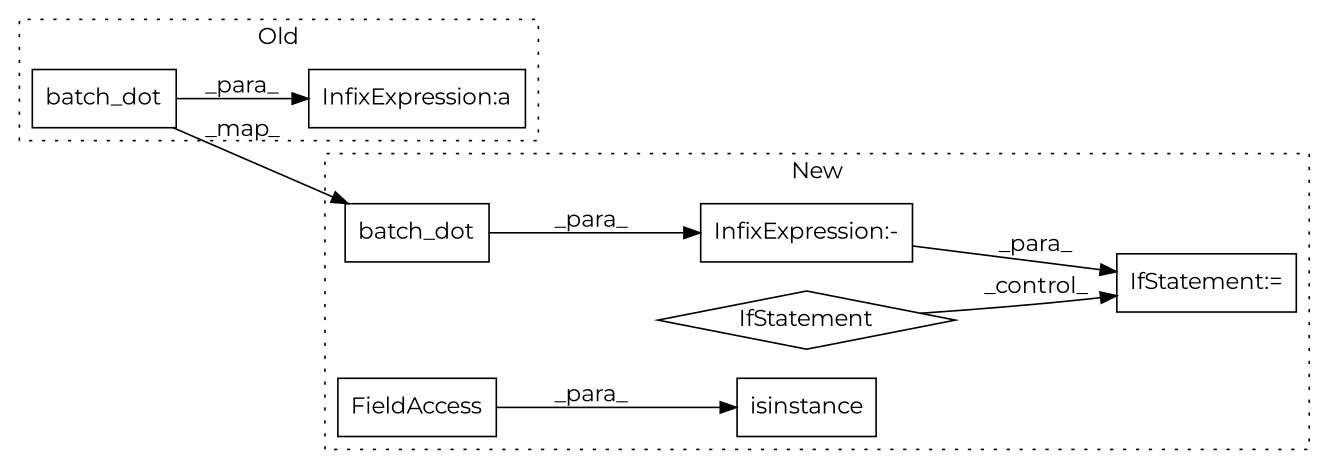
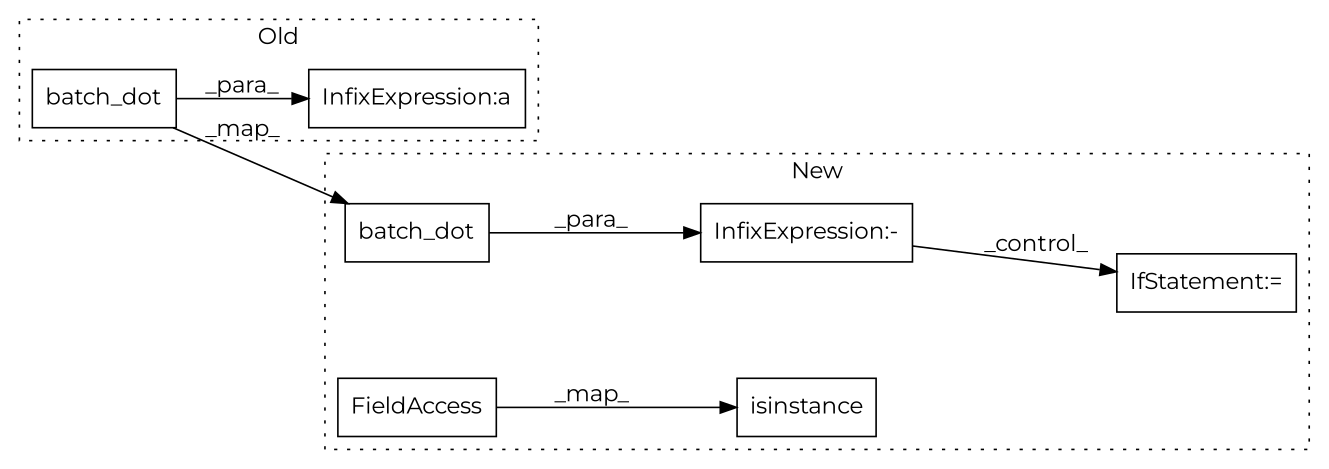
(1036, 245) -> (1036, 245)
(807, 320) -> none
(592, 395) -> (592, 395)
